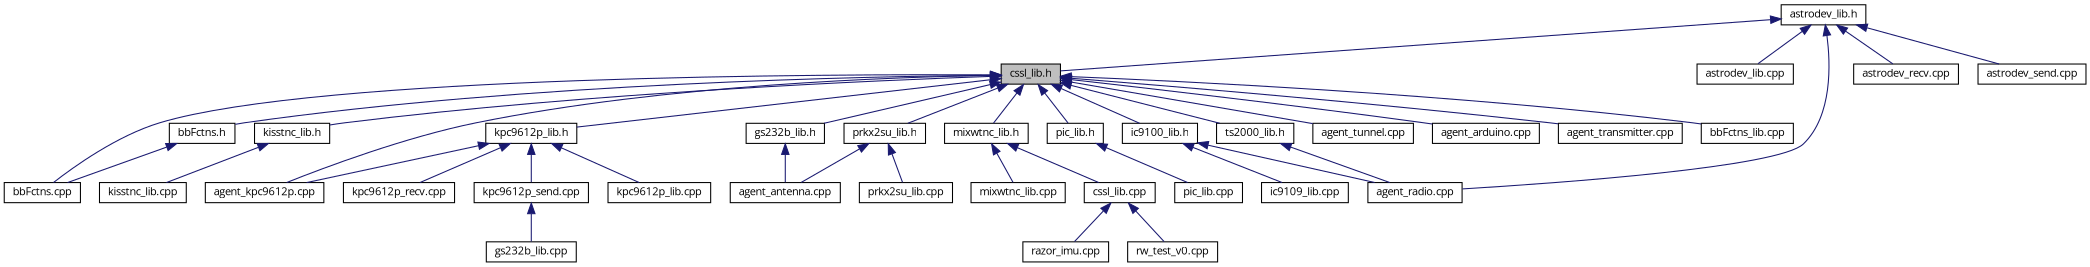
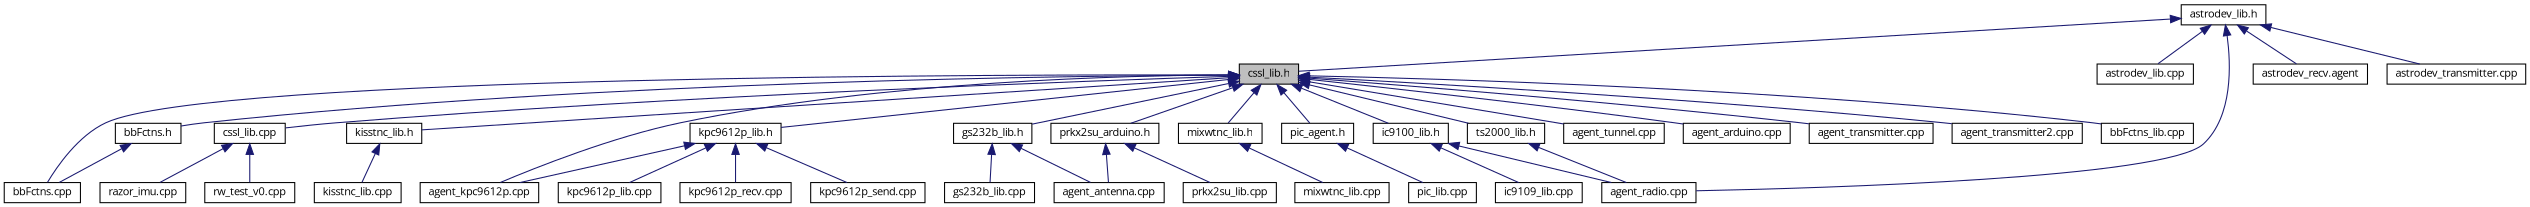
(1906, 74) -> (2310, 74)
(2032, 74) -> (2456, 74)
(885, 133) -> (1105, 133)
(1075, 133) -> (1318, 133)
none -> (2017, 133)
(1058, 165) -> (757, 96)
(531, 228) -> (991, 169)
